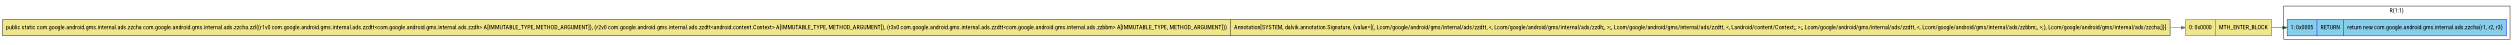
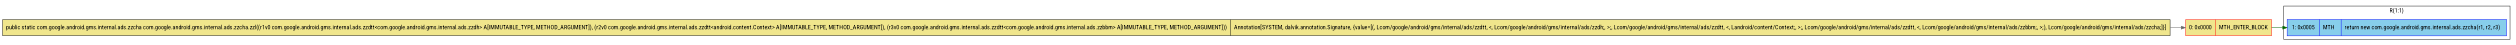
(2330, 27) -> (2329, 27)
